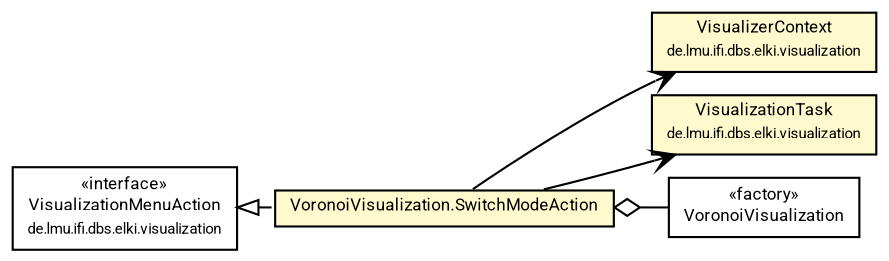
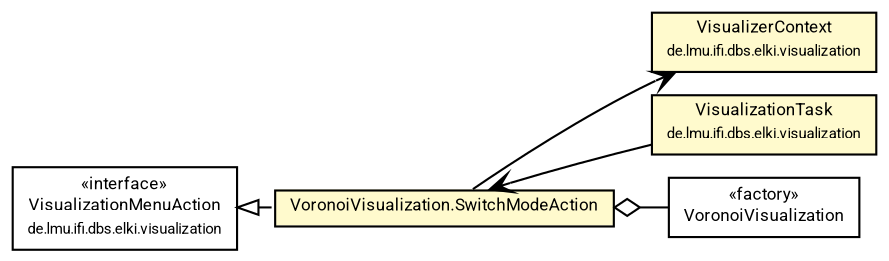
(599, 175) -> (581, 163)
